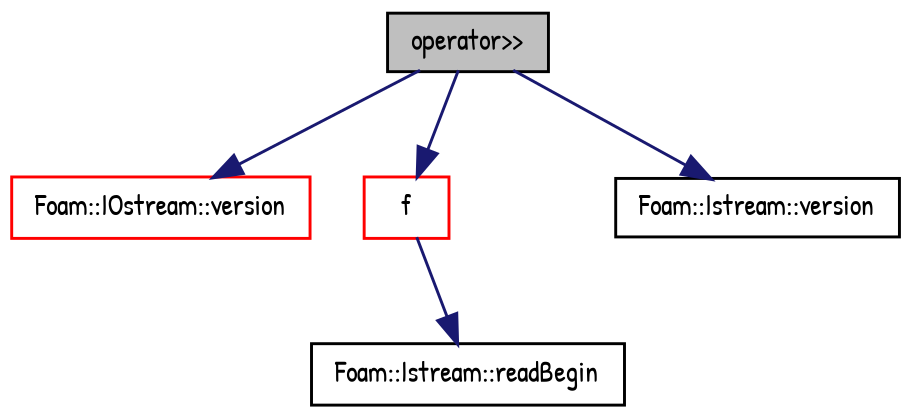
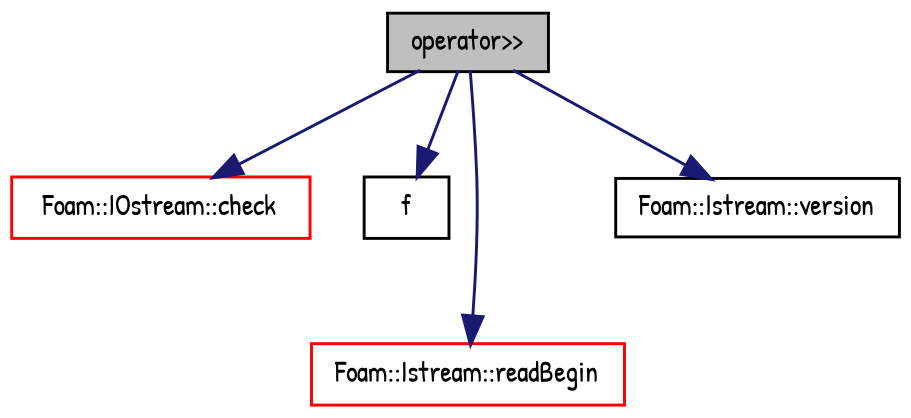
(161, 208) -> (161, 208)
(407, 208) -> (407, 208)
(432, 277) -> (477, 193)
(468, 374) -> (468, 374)
